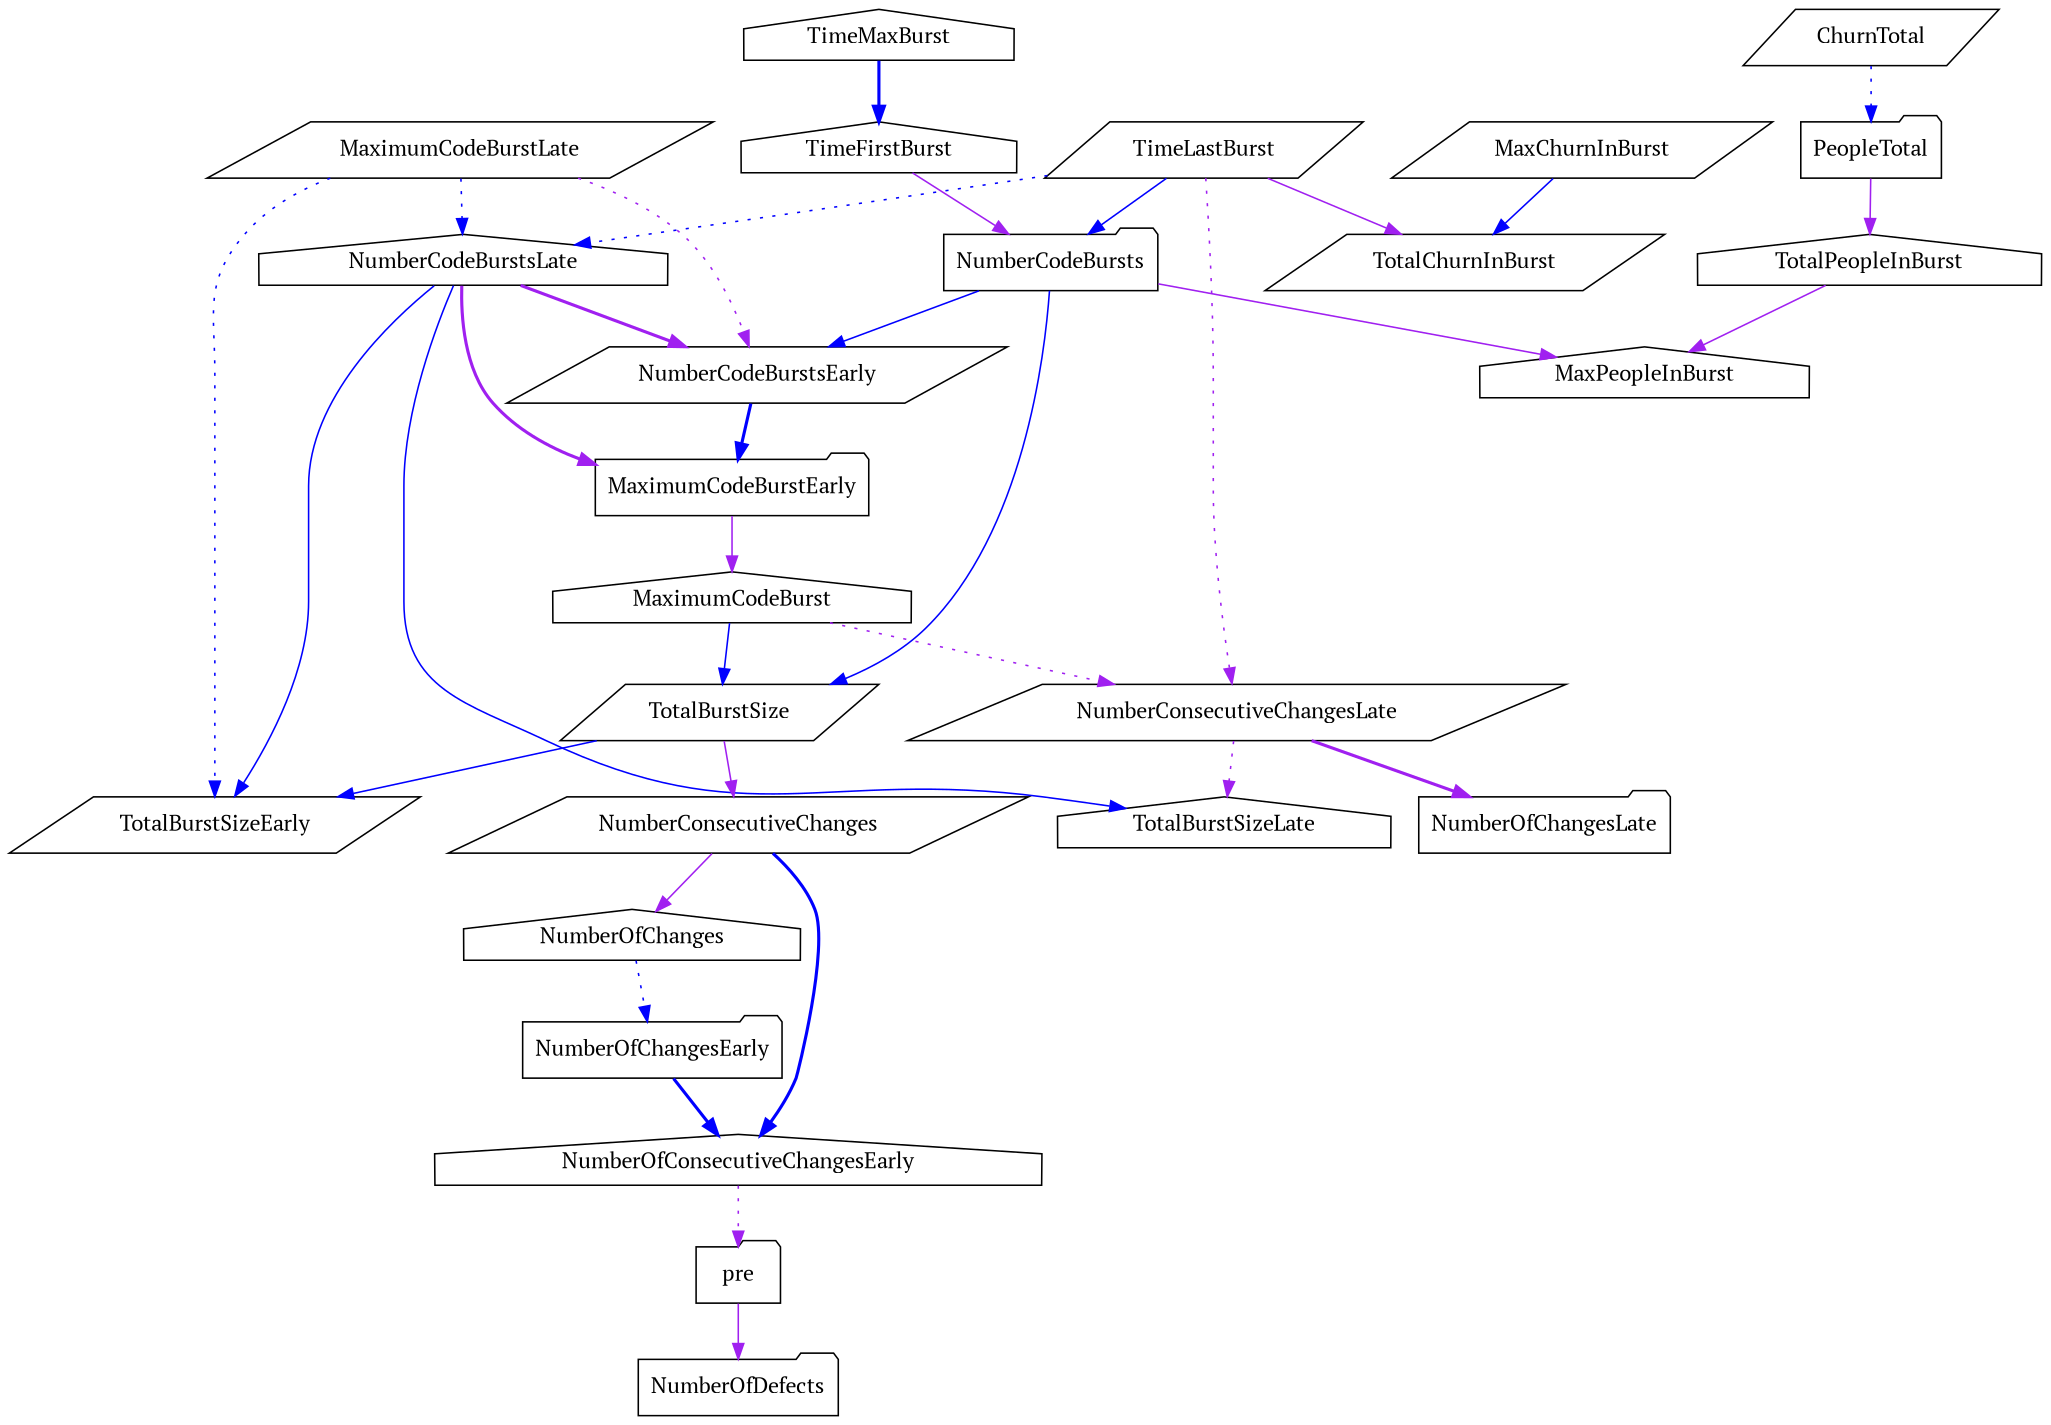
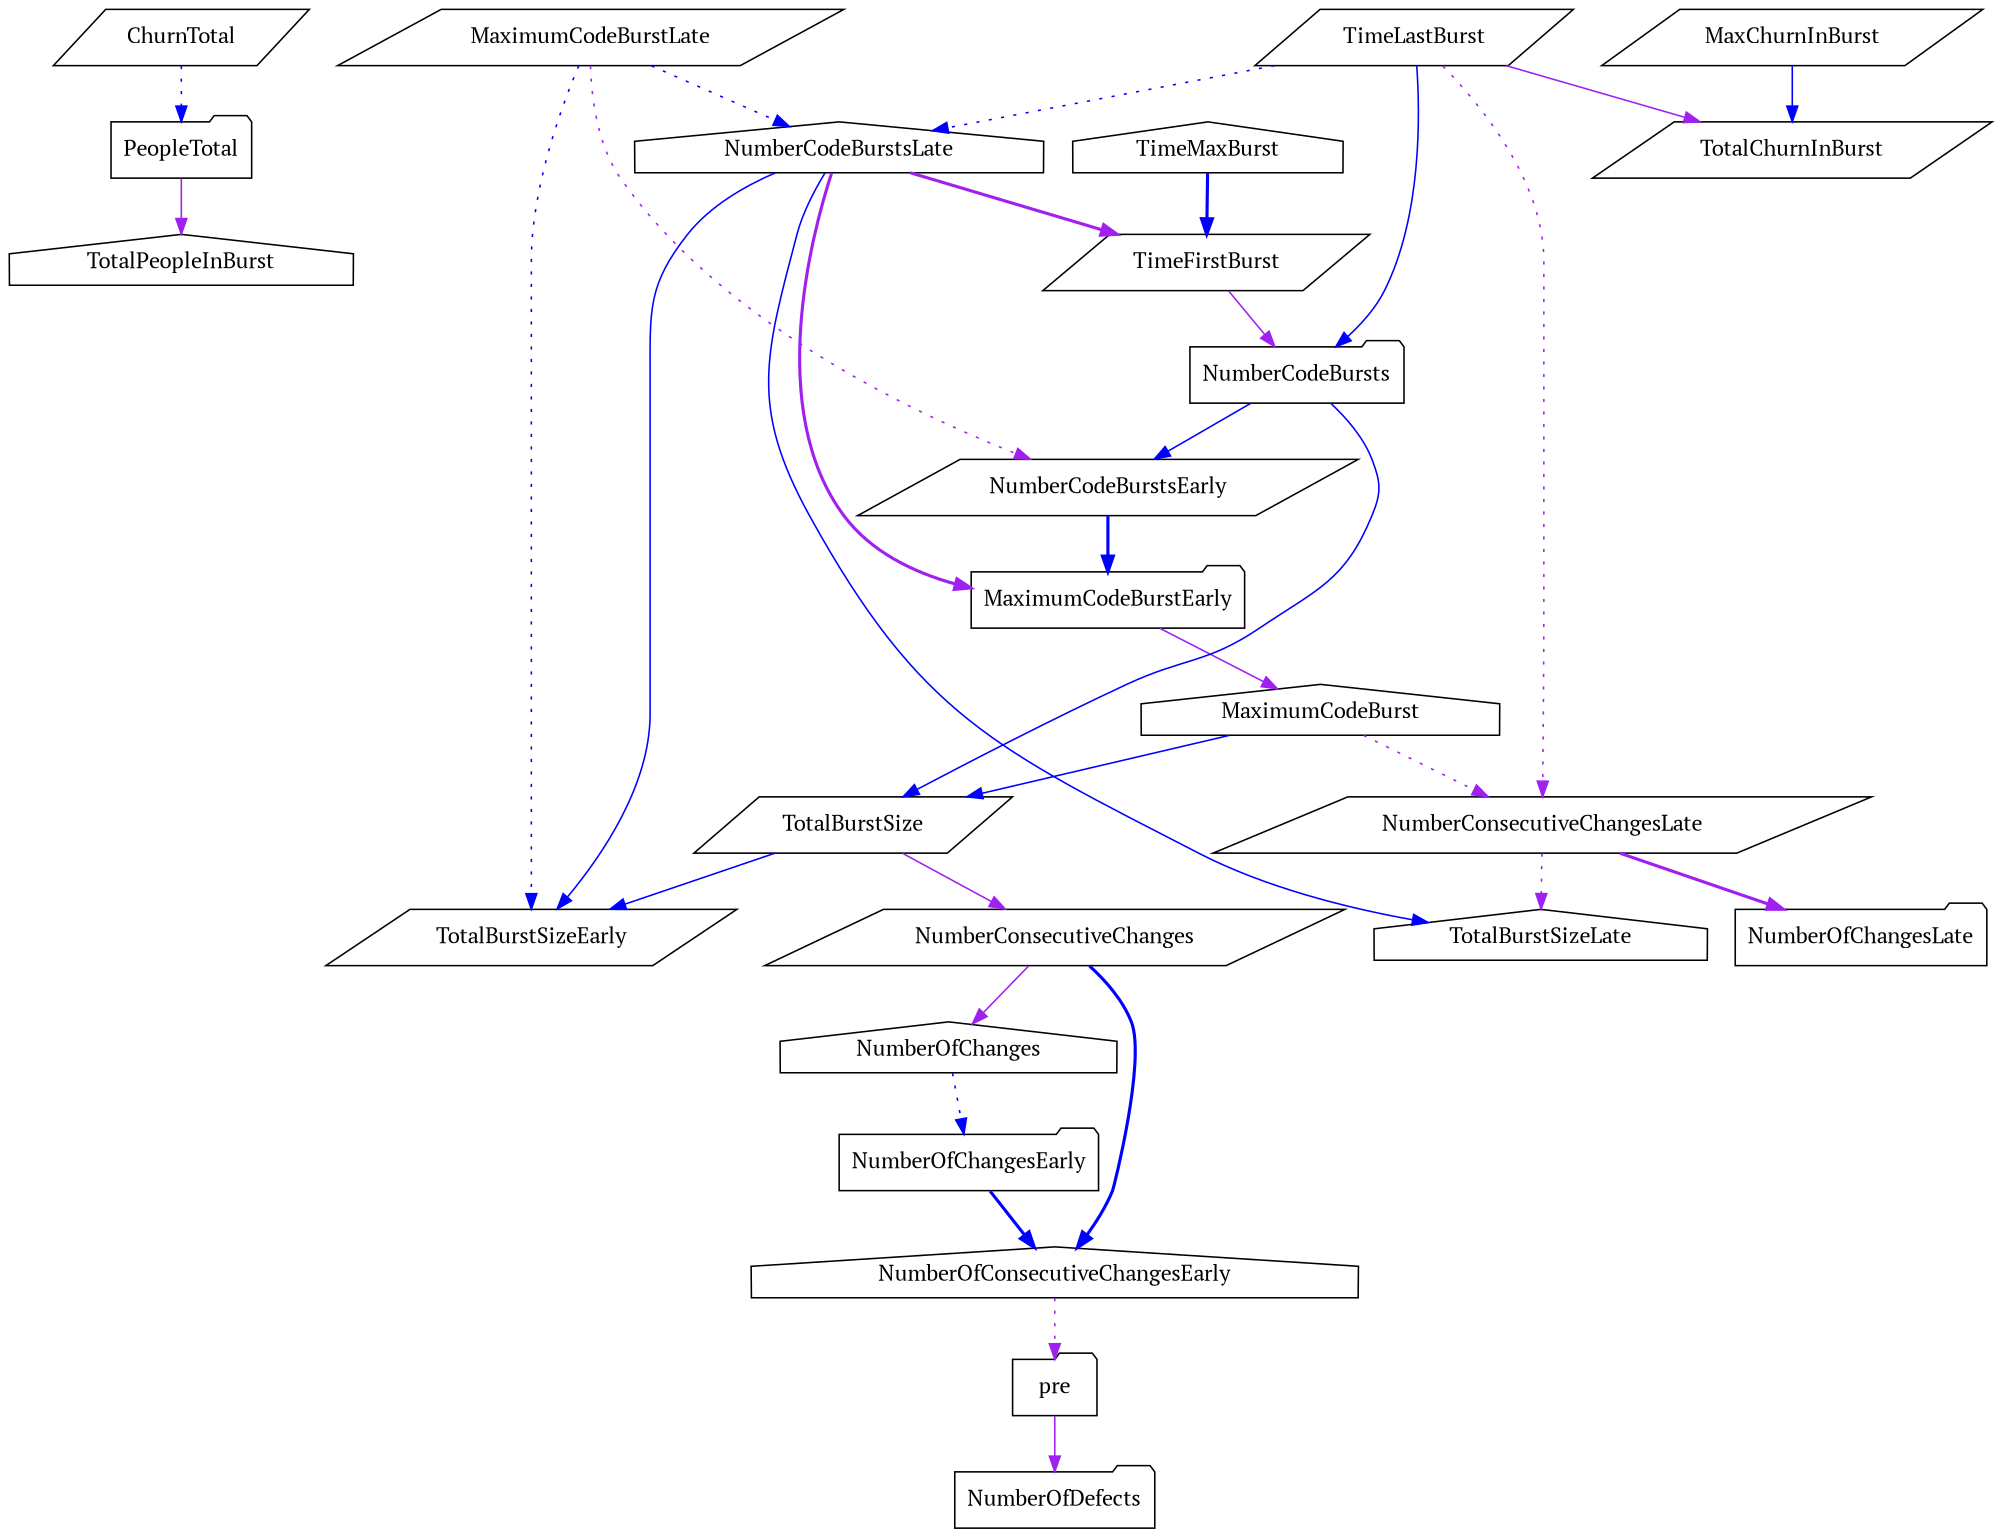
(879, 150) -> (1206, 262)
(595, 313) -> (1006, 201)
(1645, 375) -> none
